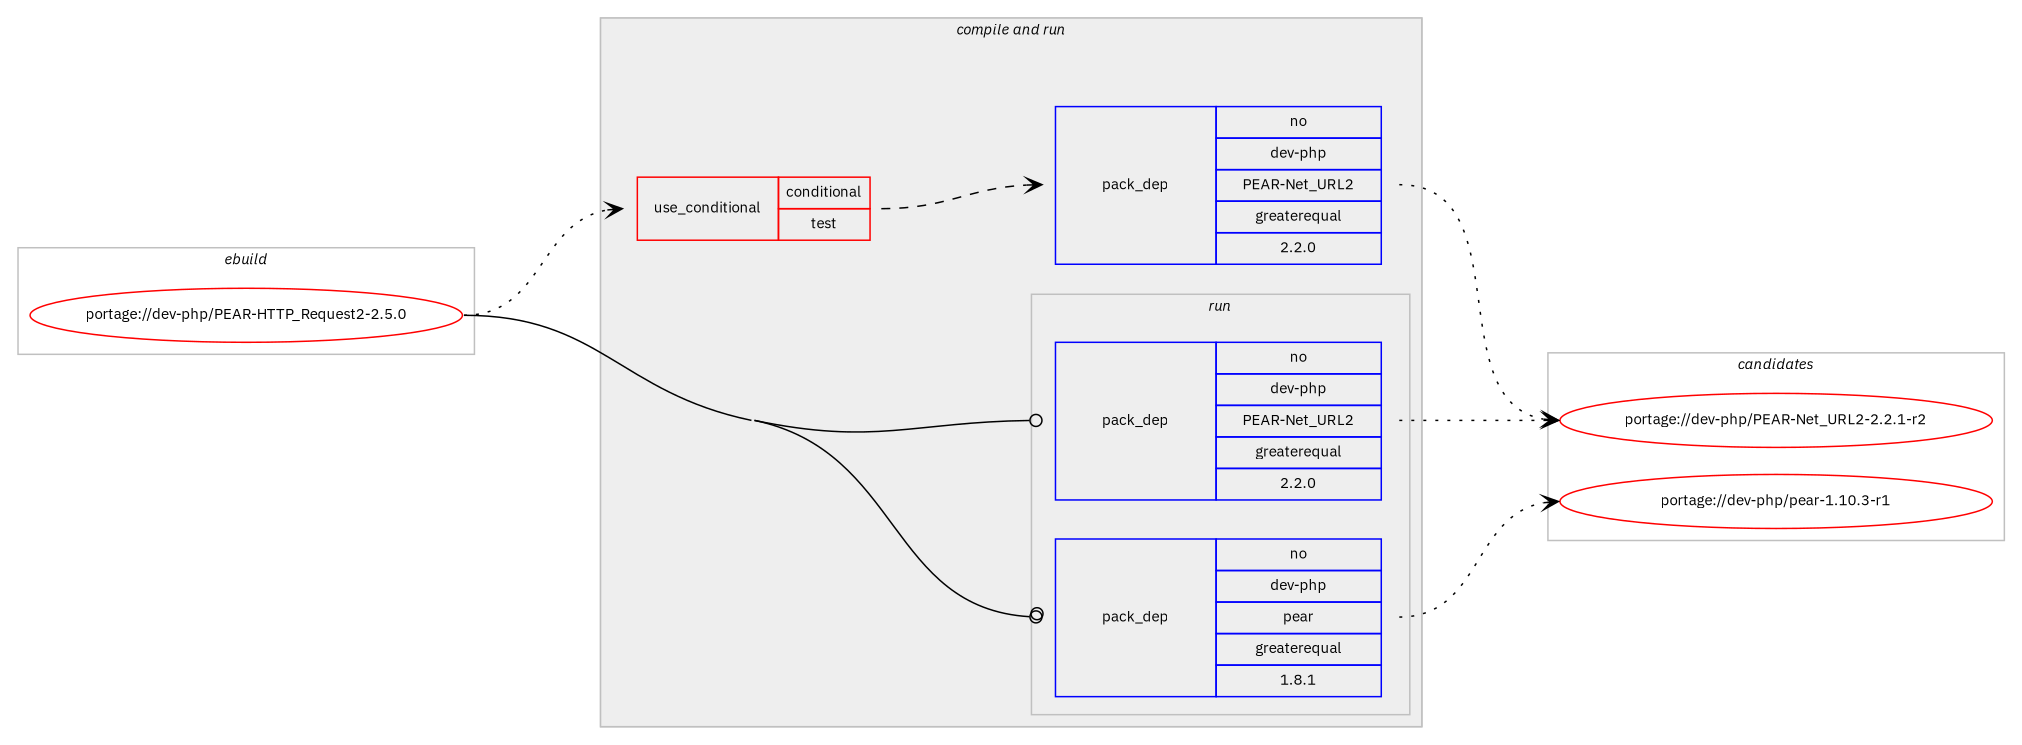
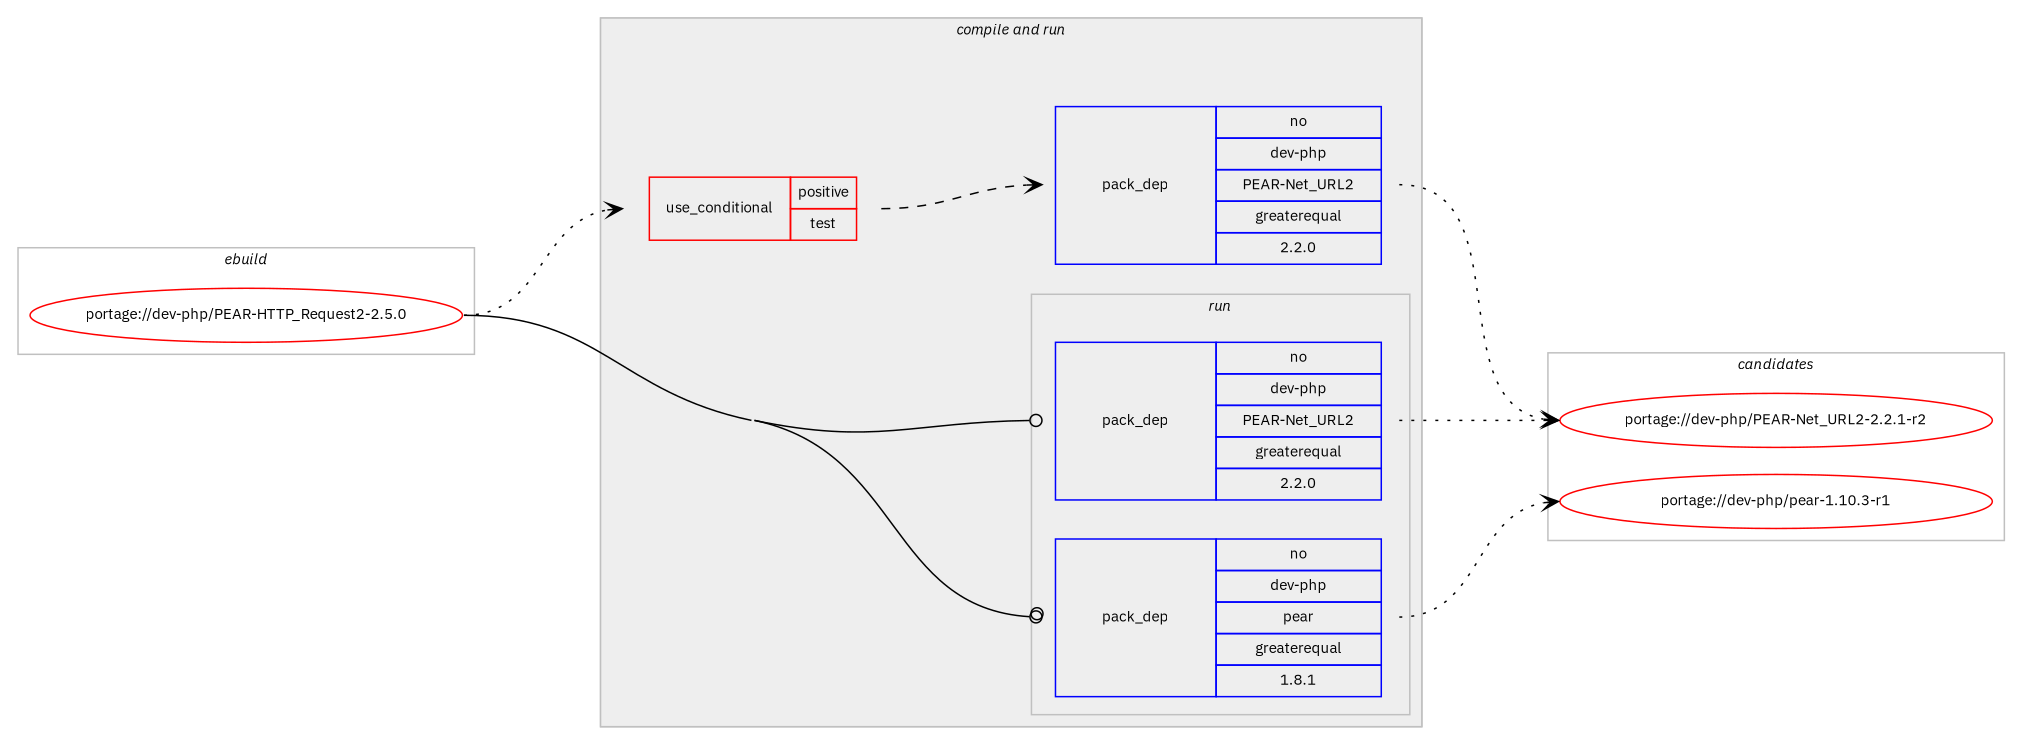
(824, 192) -> (824, 192)
